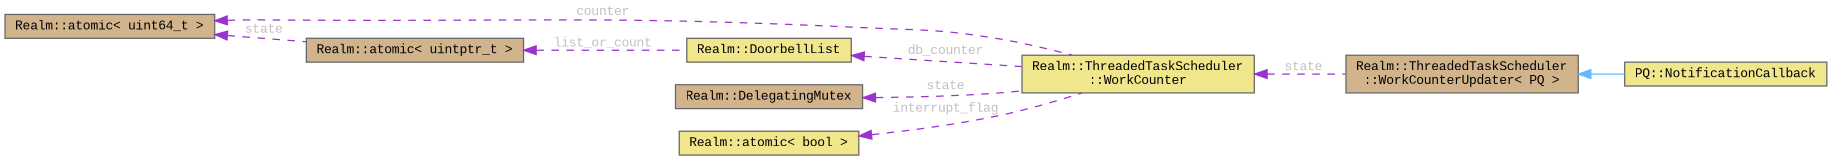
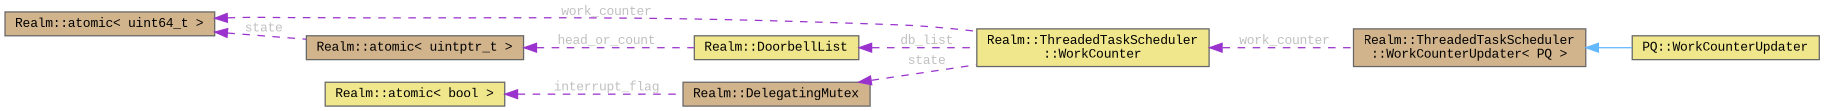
(600, 12) -> (603, 12)
(600, 43) -> (603, 41)
(942, 51) -> (923, 41)
(1300, 67) -> (1281, 41)
(1726, 74) -> (1726, 48)
(978, 120) -> (600, 94)
